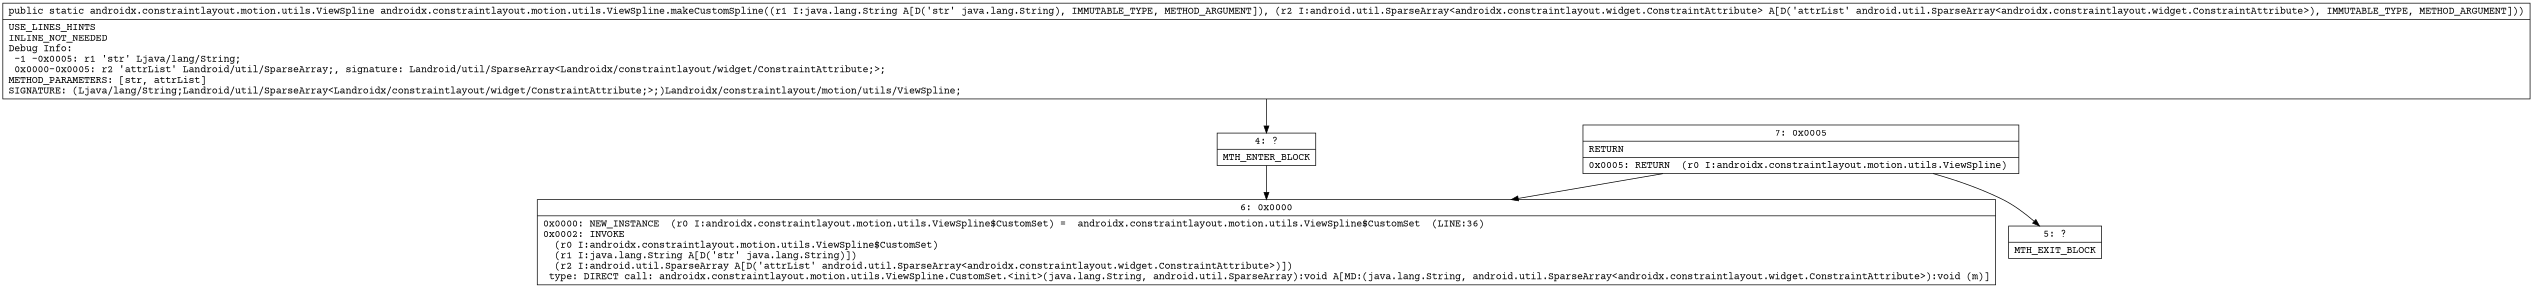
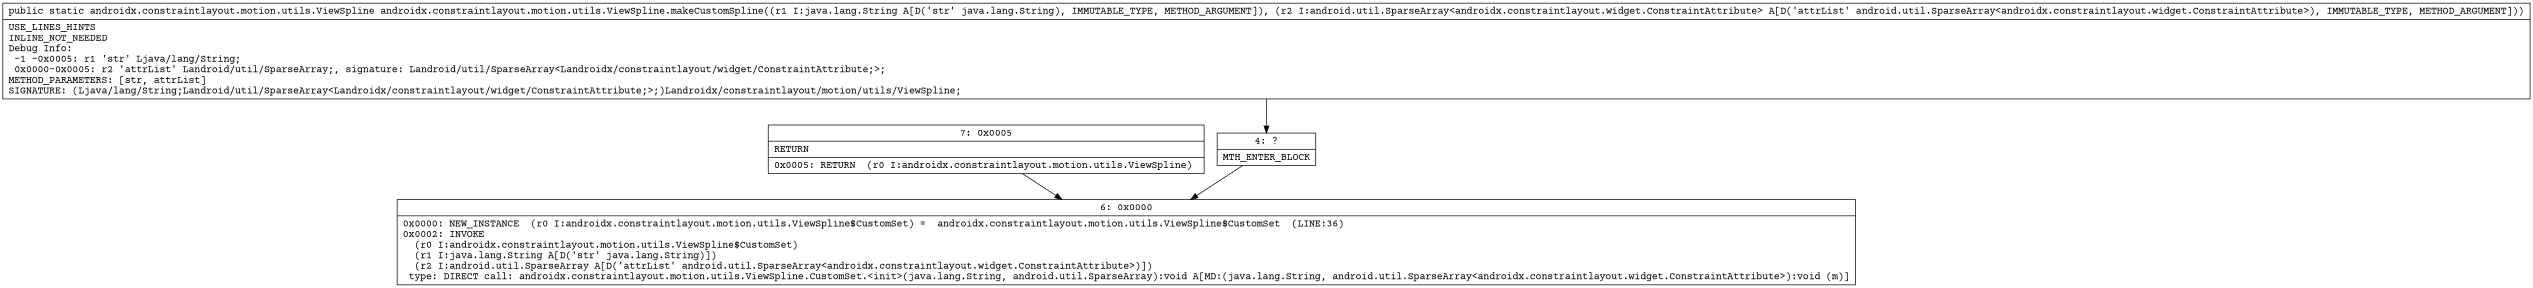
(2055, 242) -> none
